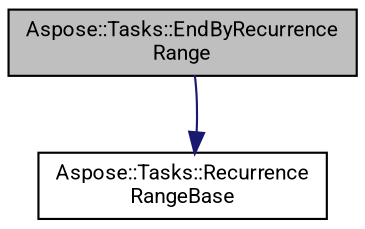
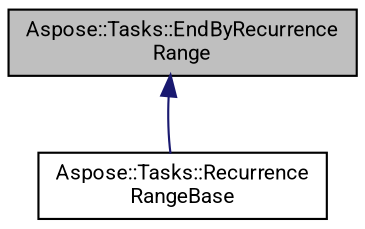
(197, 104) -> (168, 125)
